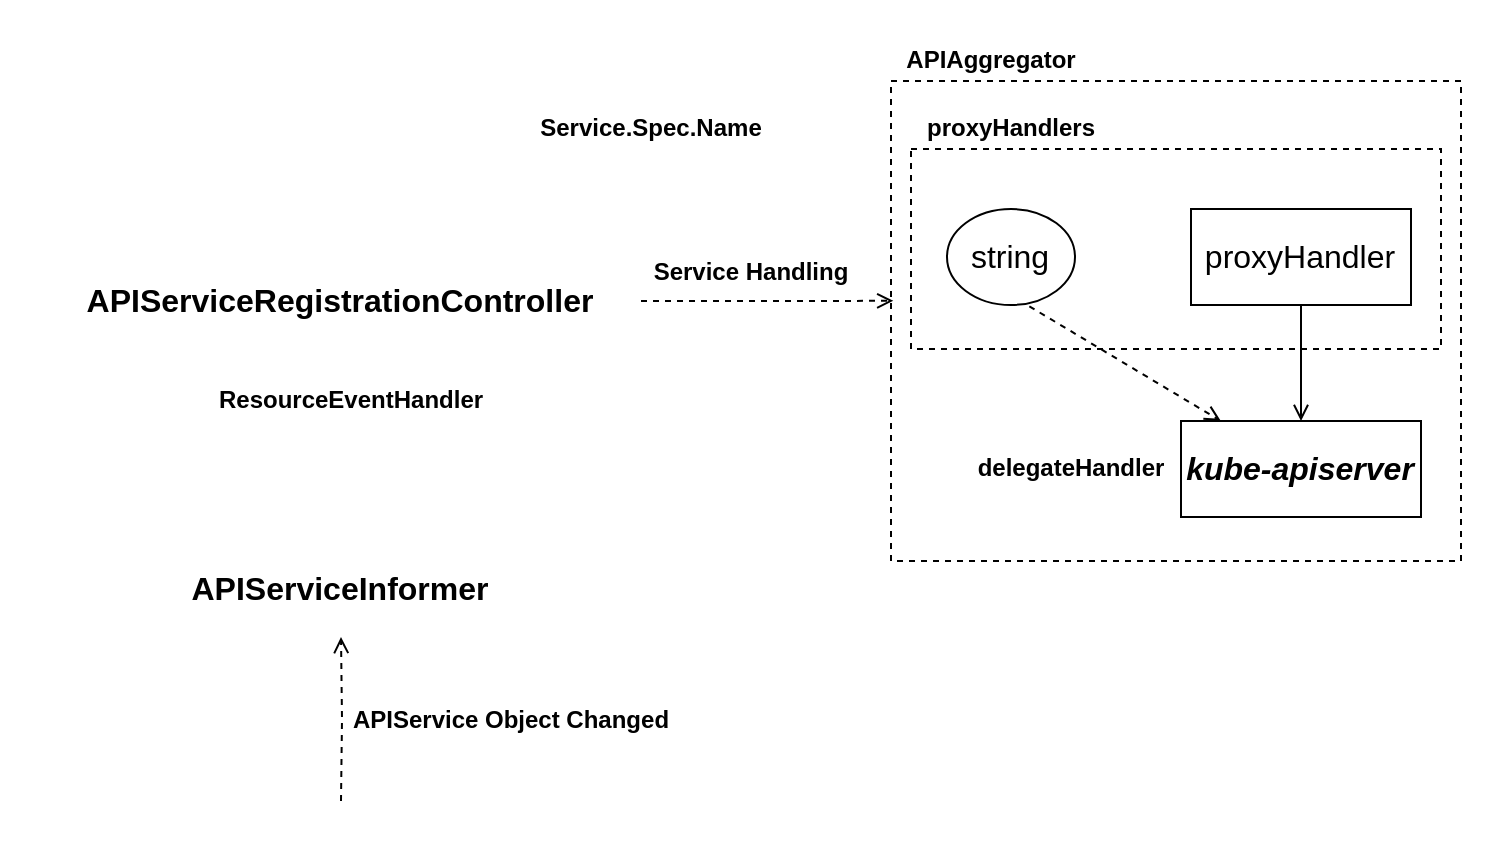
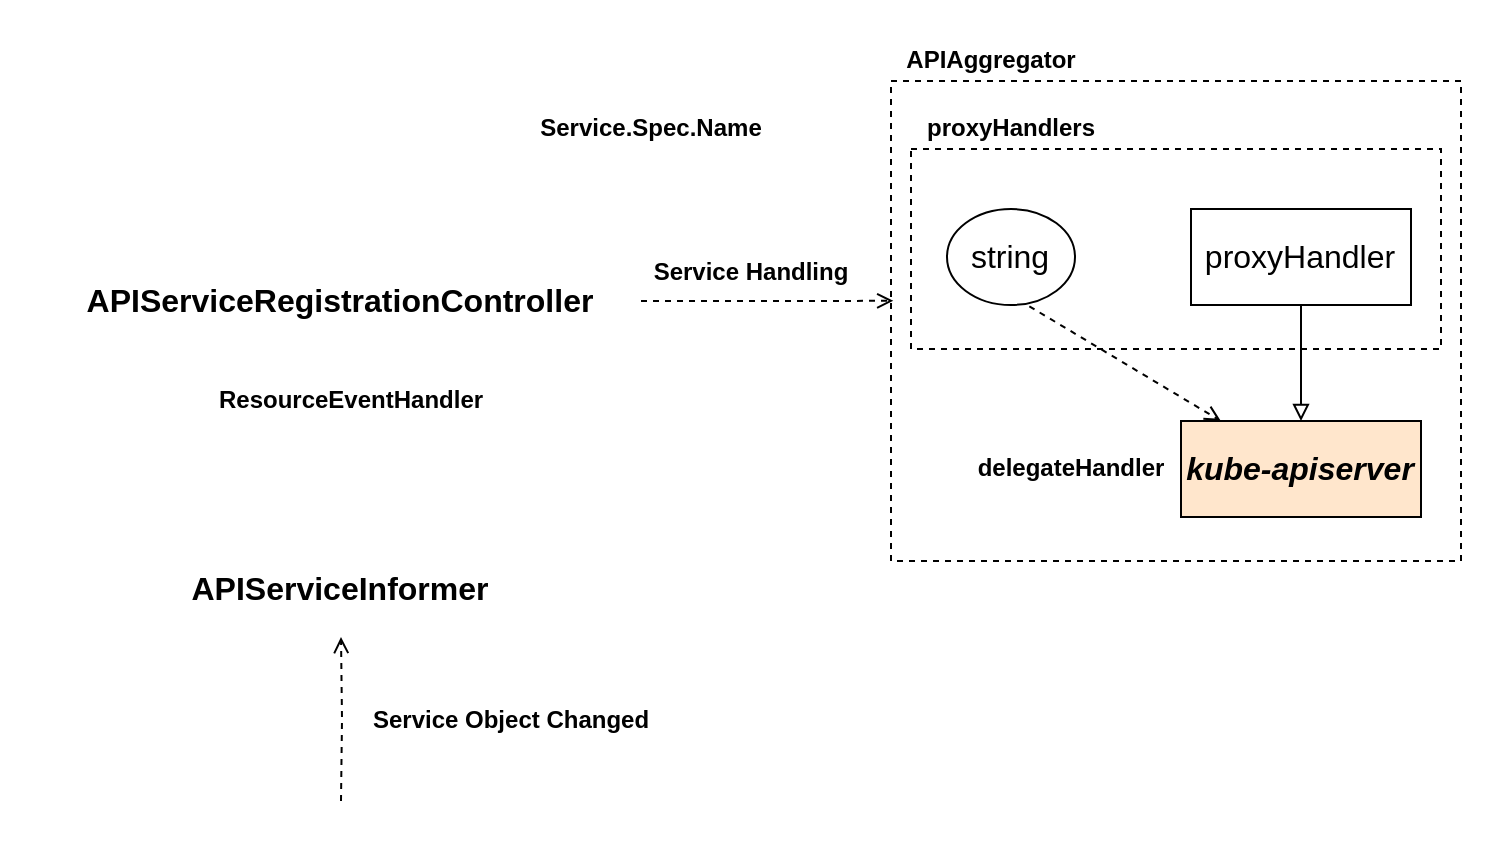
(1301, 408) -> (1301, 403)
(1301, 469) -> (1301, 469)
(512, 721) -> (512, 721)
